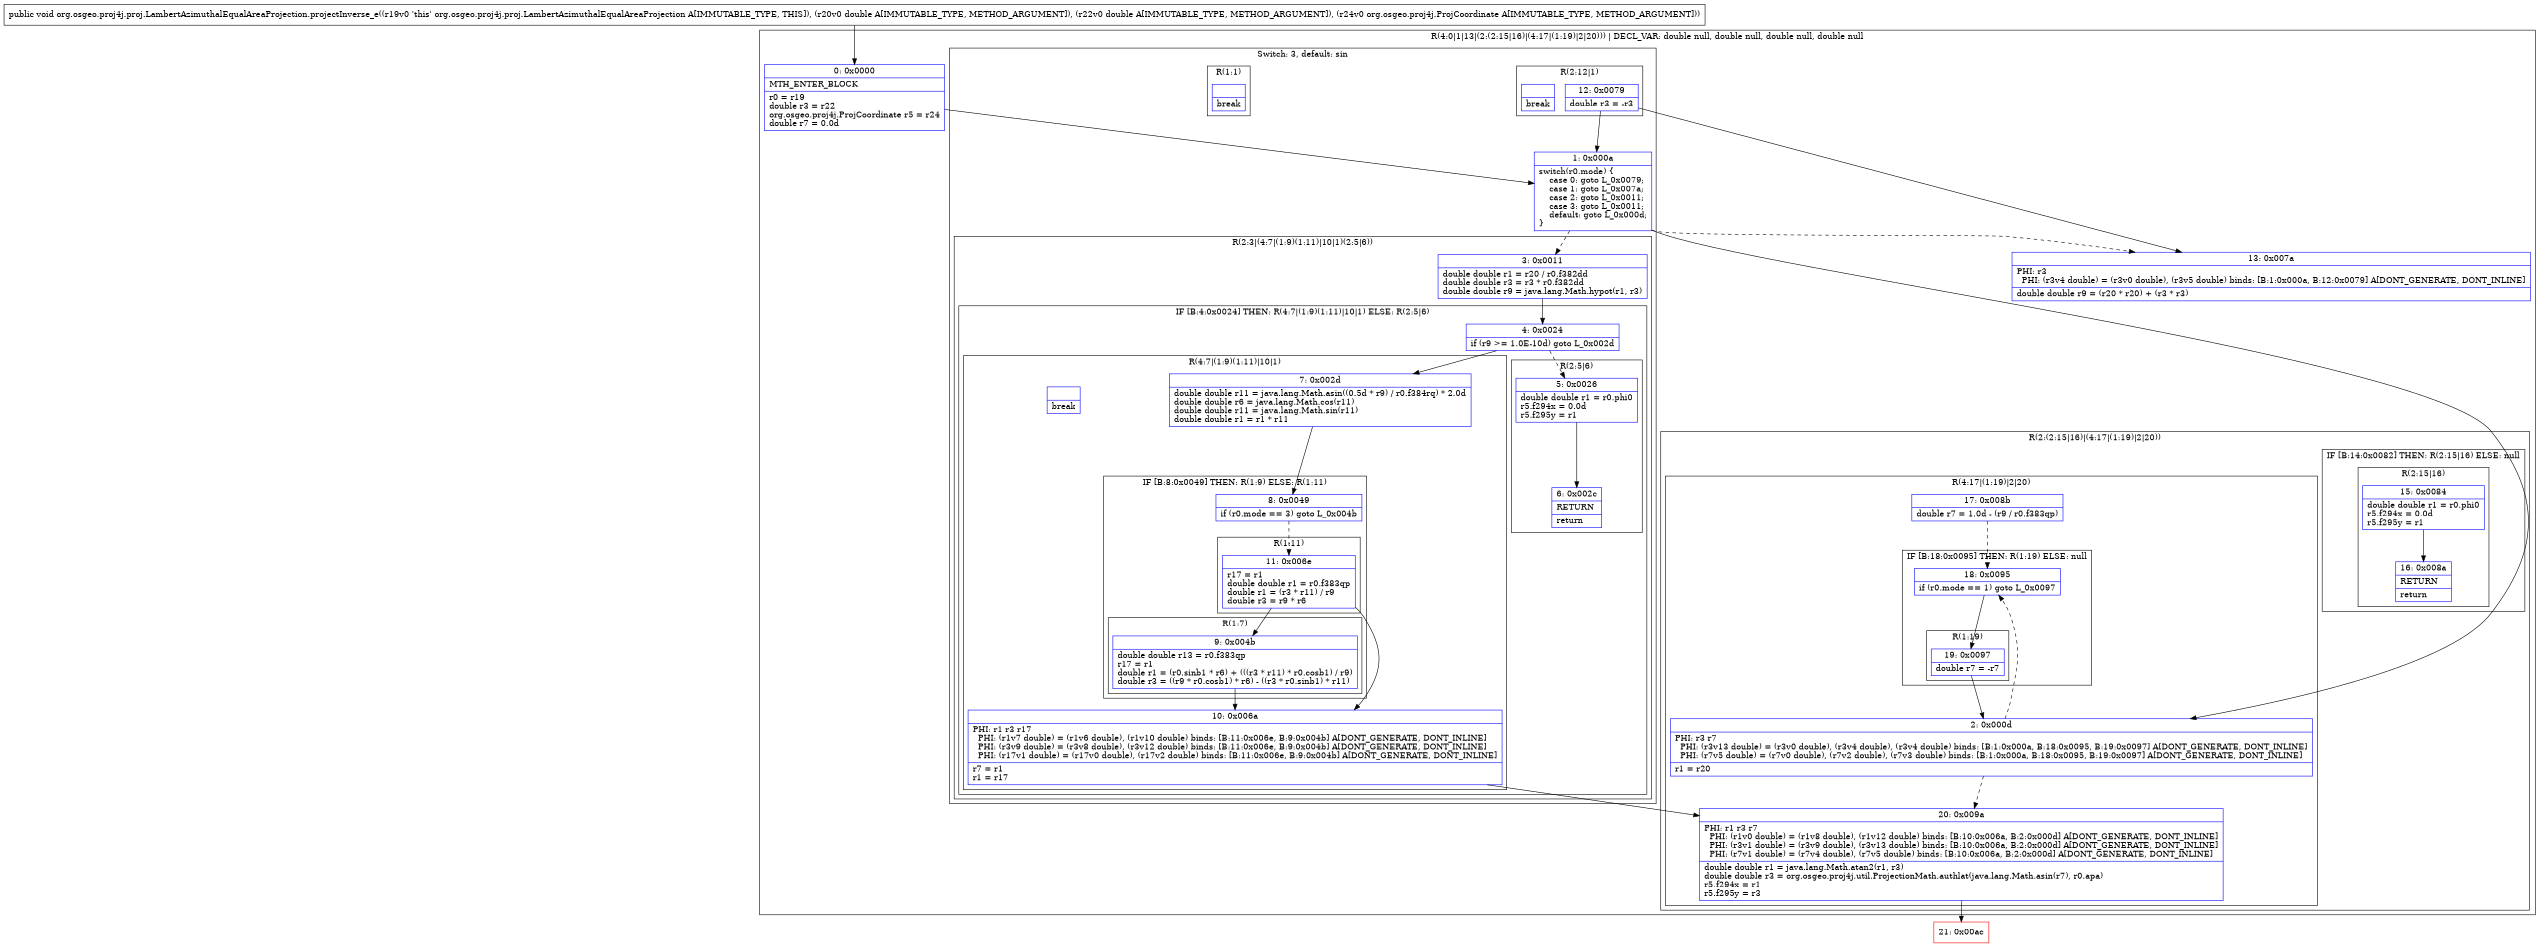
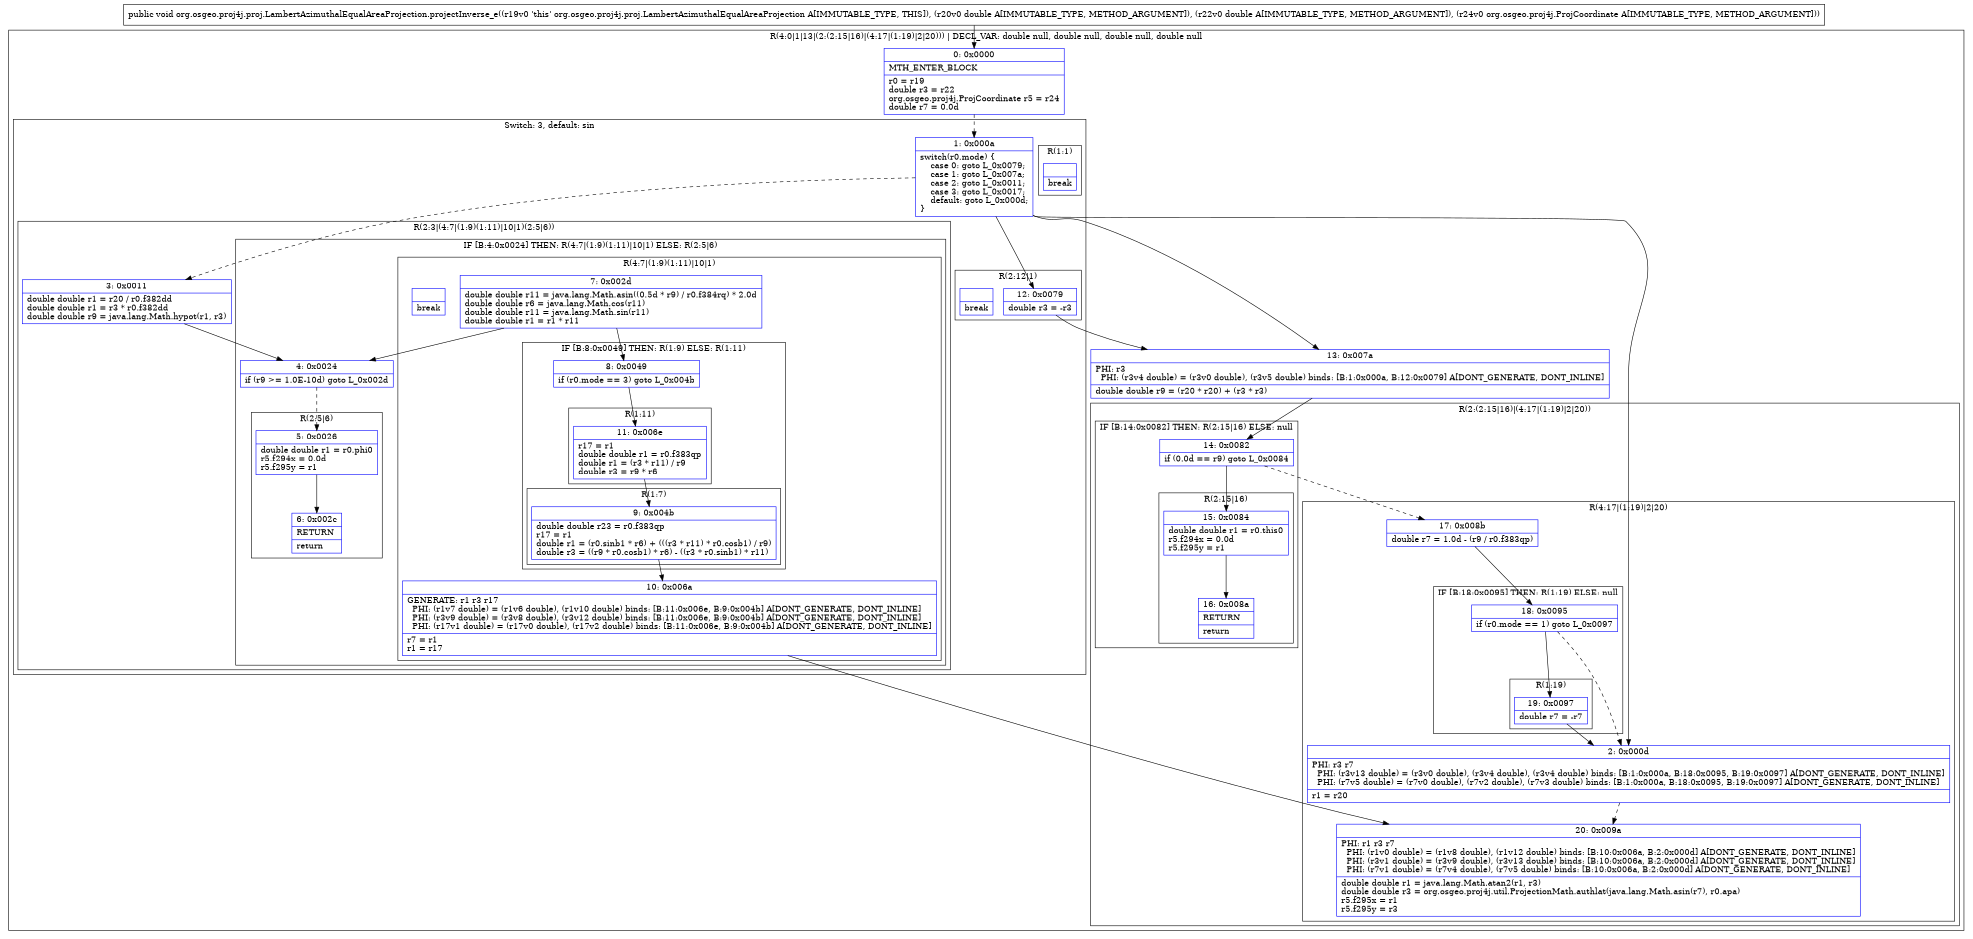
(1599, 128) -> (1014, 250)
(1237, 146) -> (974, 123)
(1592, 206) -> (973, 192)
(1891, 235) -> (1181, 263)
(1513, 283) -> (98, 308)
(1458, 361) -> (440, 344)
none -> (1227, 453)
(2424, 505) -> (1226, 531)
(1289, 533) -> (632, 404)
(1987, 542) -> (1501, 573)
(1182, 656) -> (601, 526)
(1379, 656) -> none
(2018, 658) -> (1596, 682)
(1003, 730) -> (454, 601)
(1733, 885) -> (1370, 901)
(1961, 932) -> none
